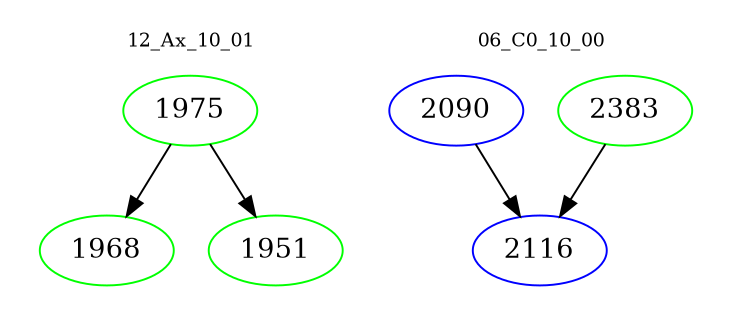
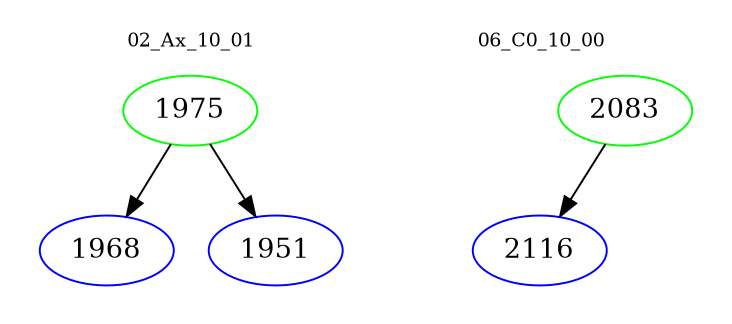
(191, 42) -> (191, 42)
(456, 111) -> none
(625, 111) -> (625, 111)
(107, 250) -> (107, 250)
(276, 250) -> (276, 250)
